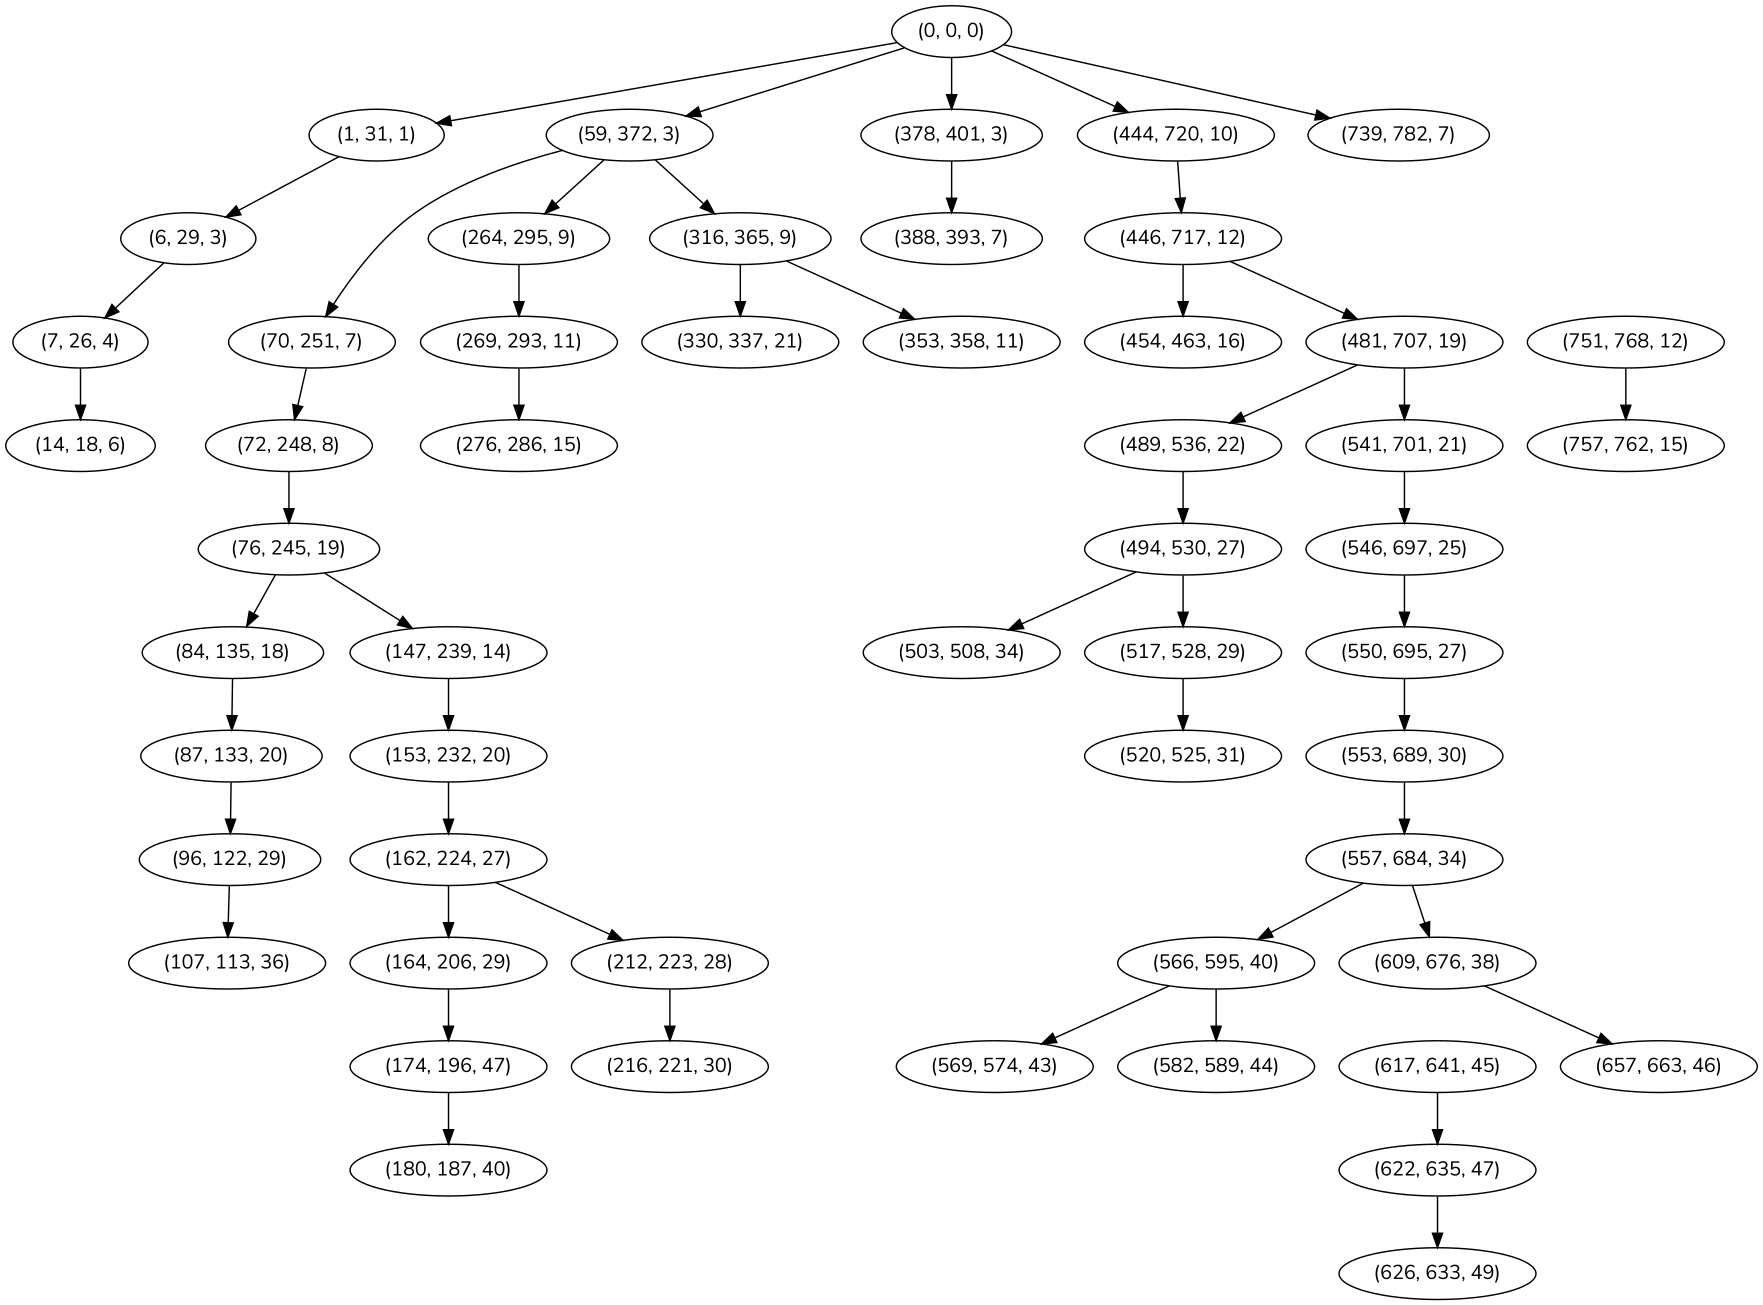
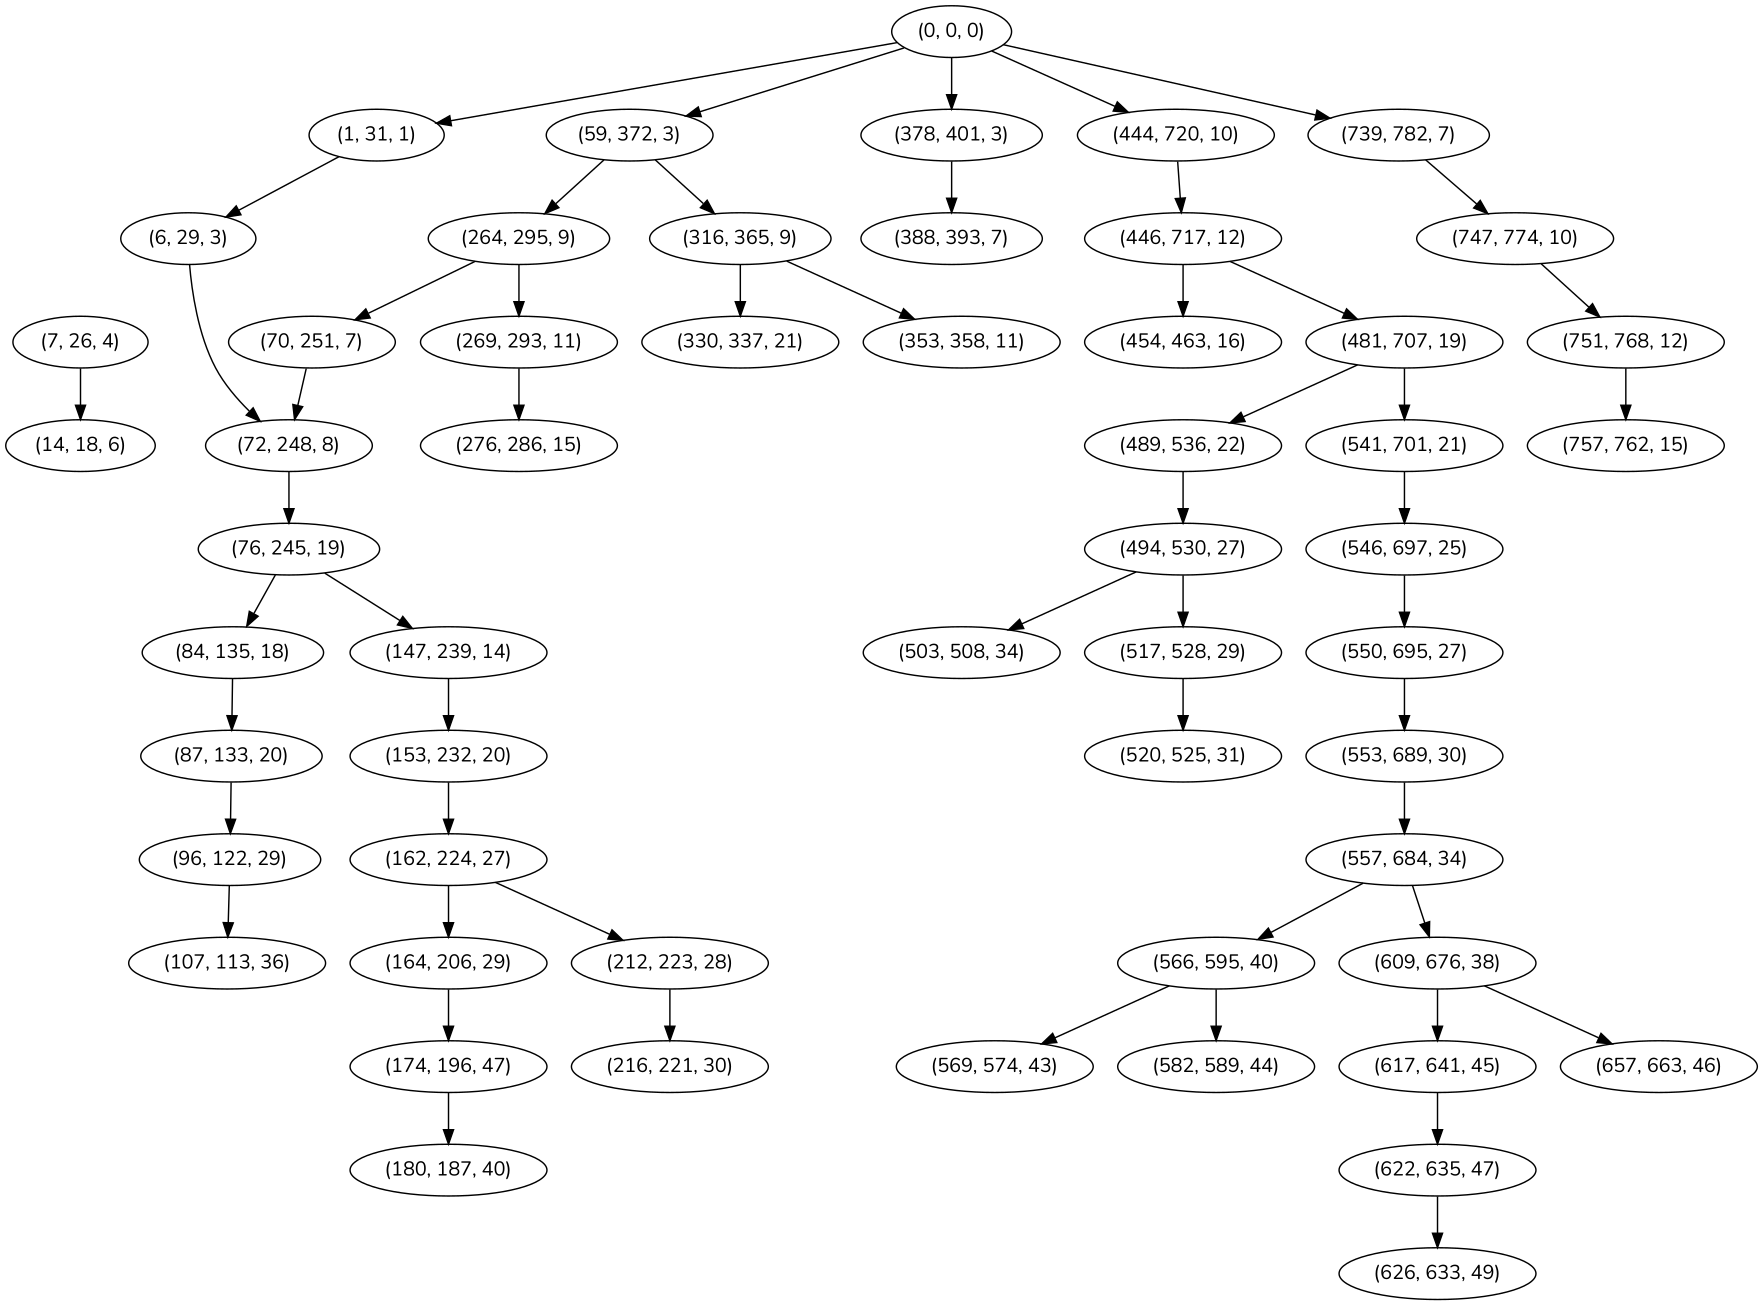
(431, 203) -> (422, 287)
none -> (1515, 239)
(140, 285) -> (205, 344)
none -> (1438, 1008)
